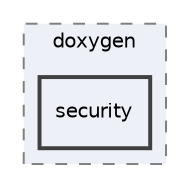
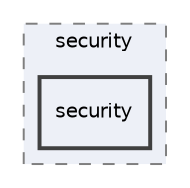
(95, 42) -> (95, 42)
